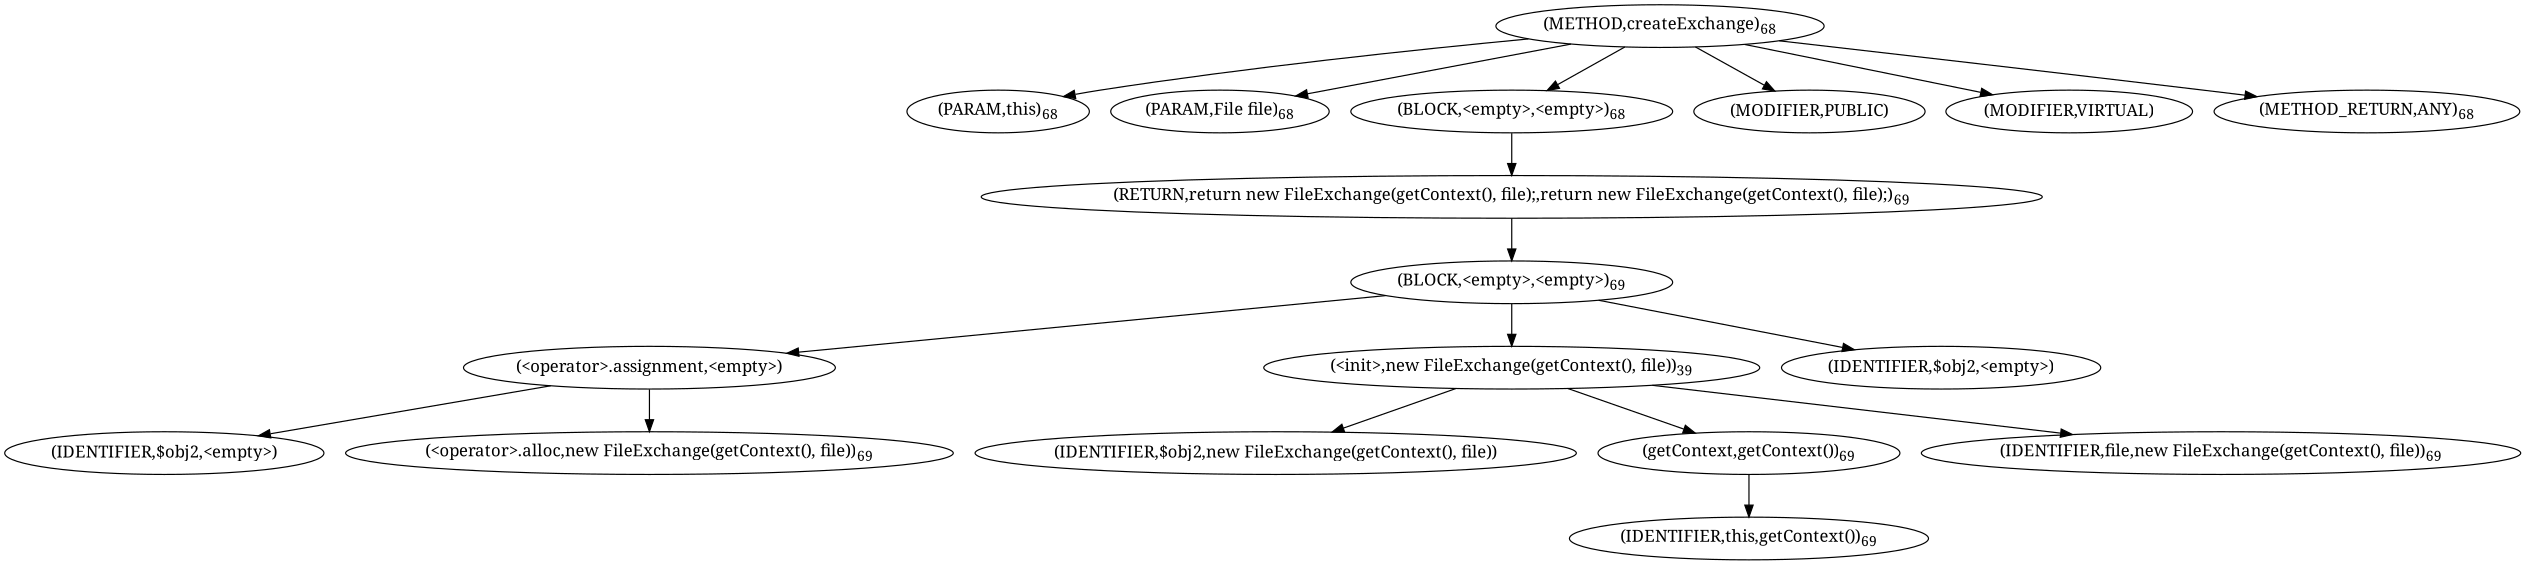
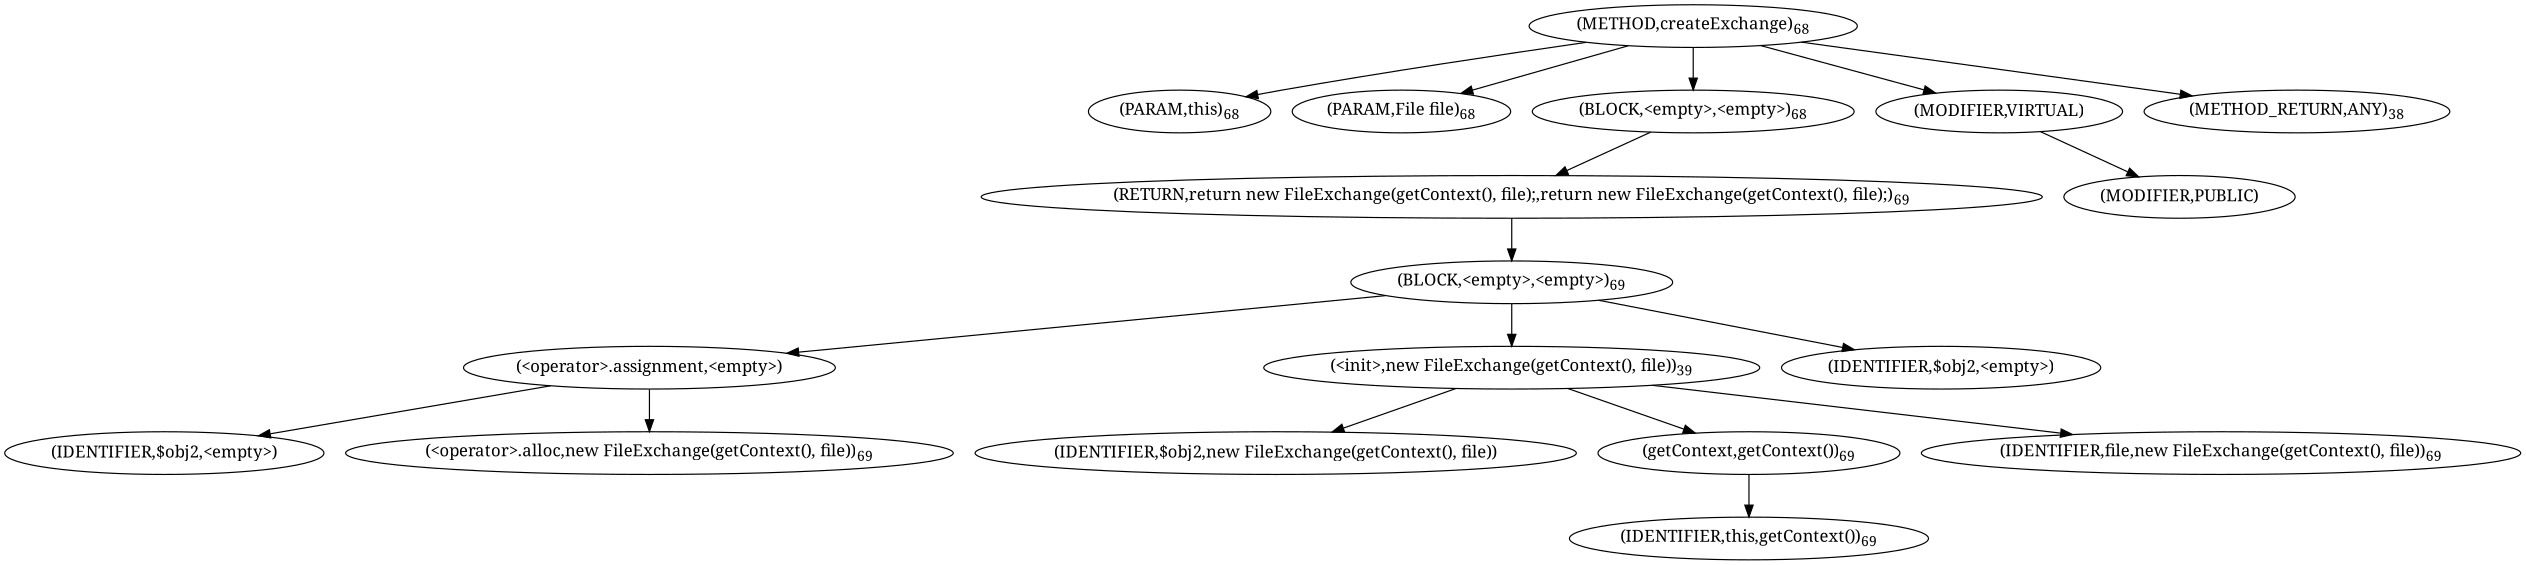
(1730, 66) -> (2084, 152)
(2467, 110) -> (2397, 110)
